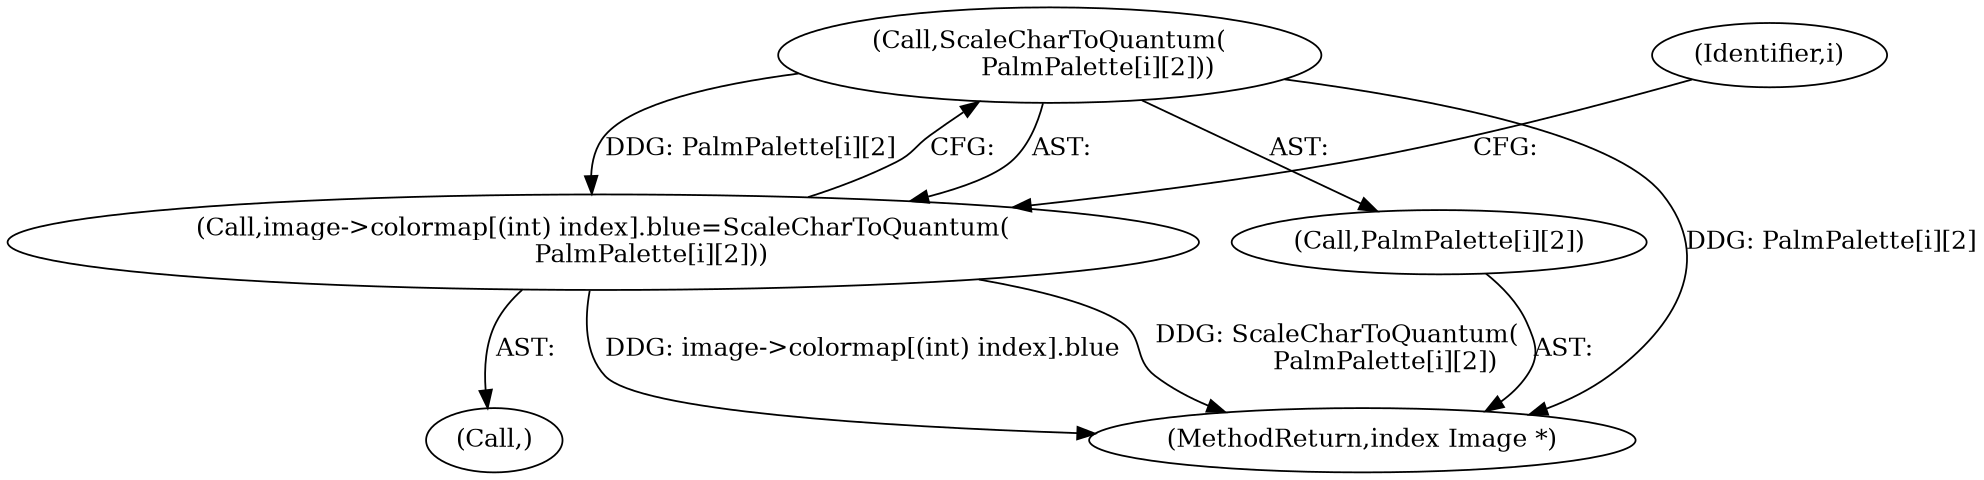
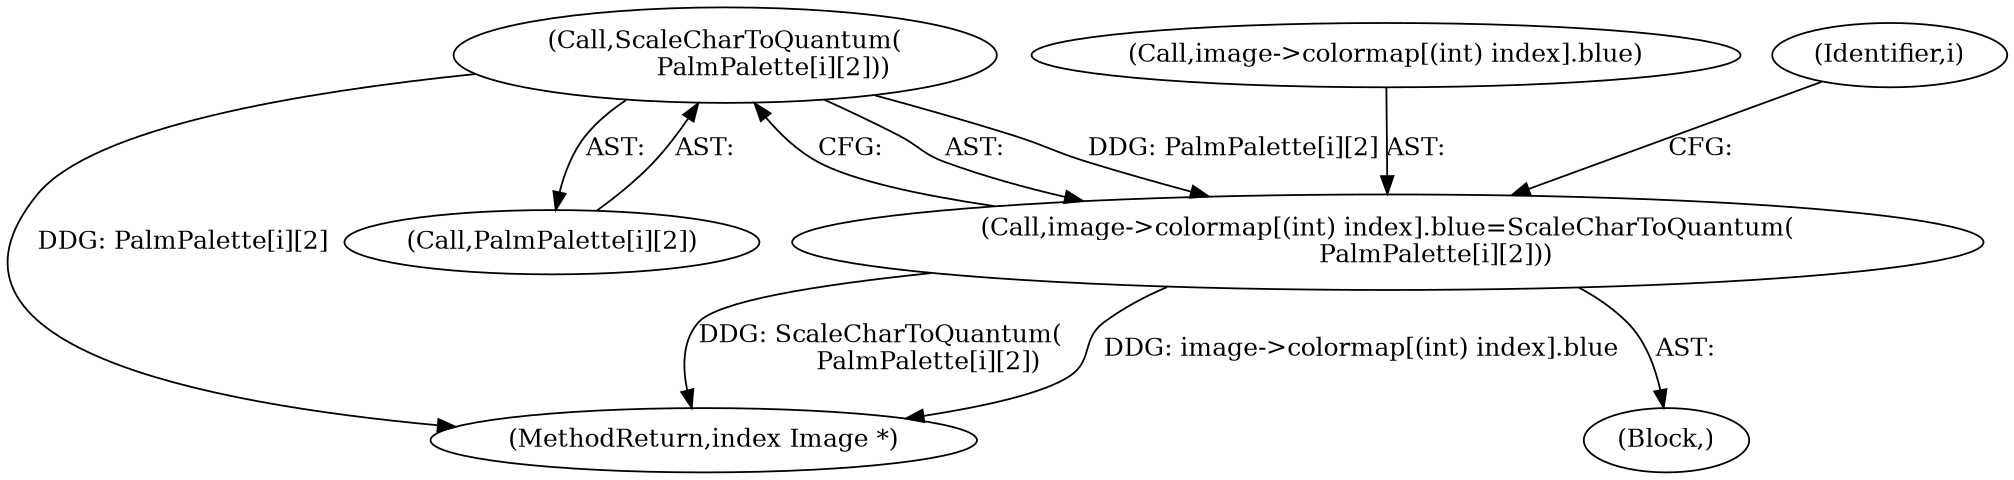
none -> (1386, 55)
(1532, 336) -> (647, 169)
(494, 440) -> (1666, 440)
